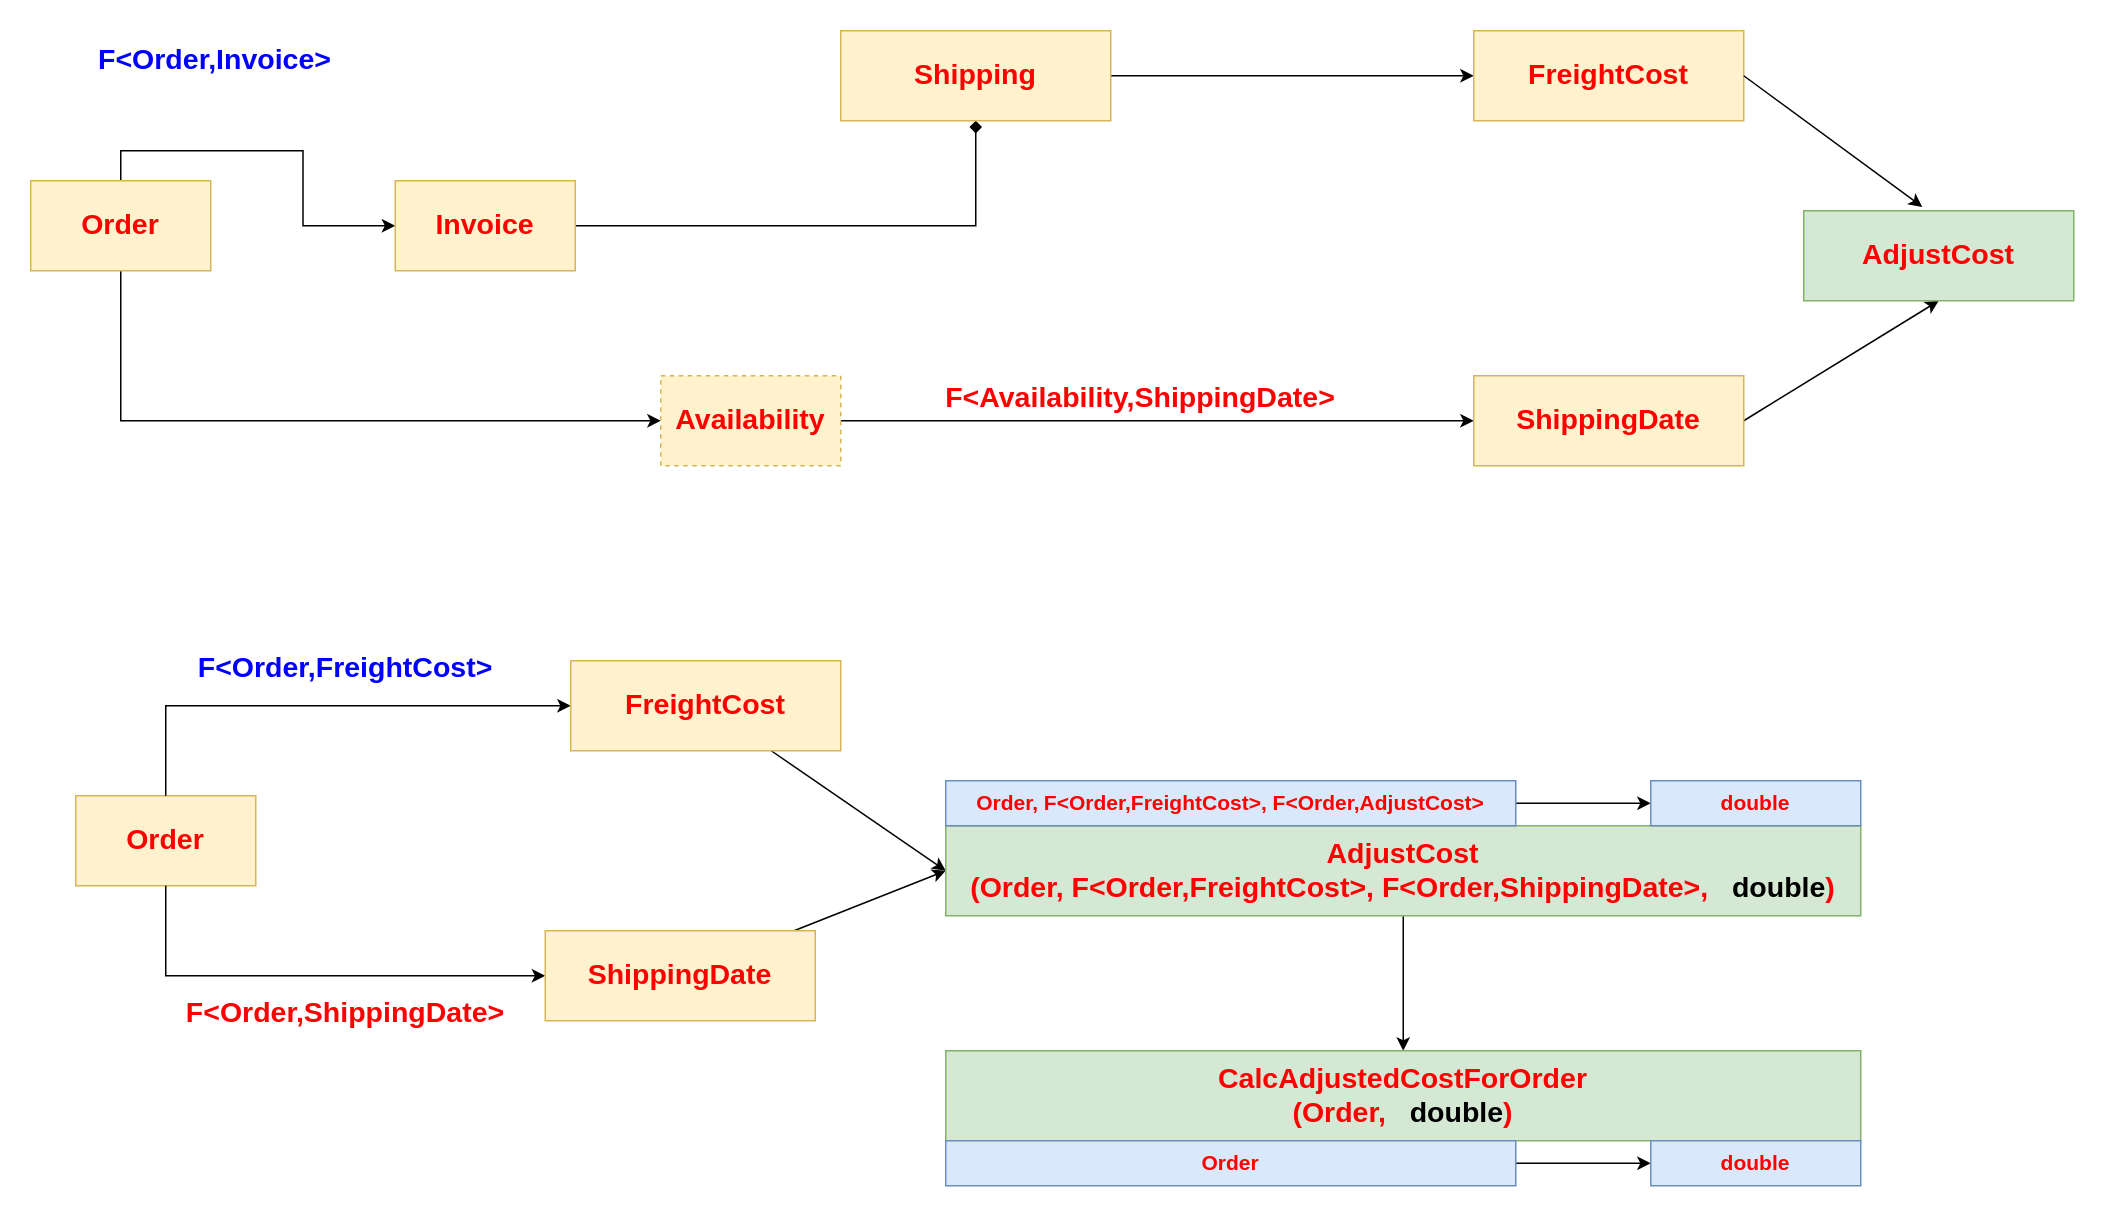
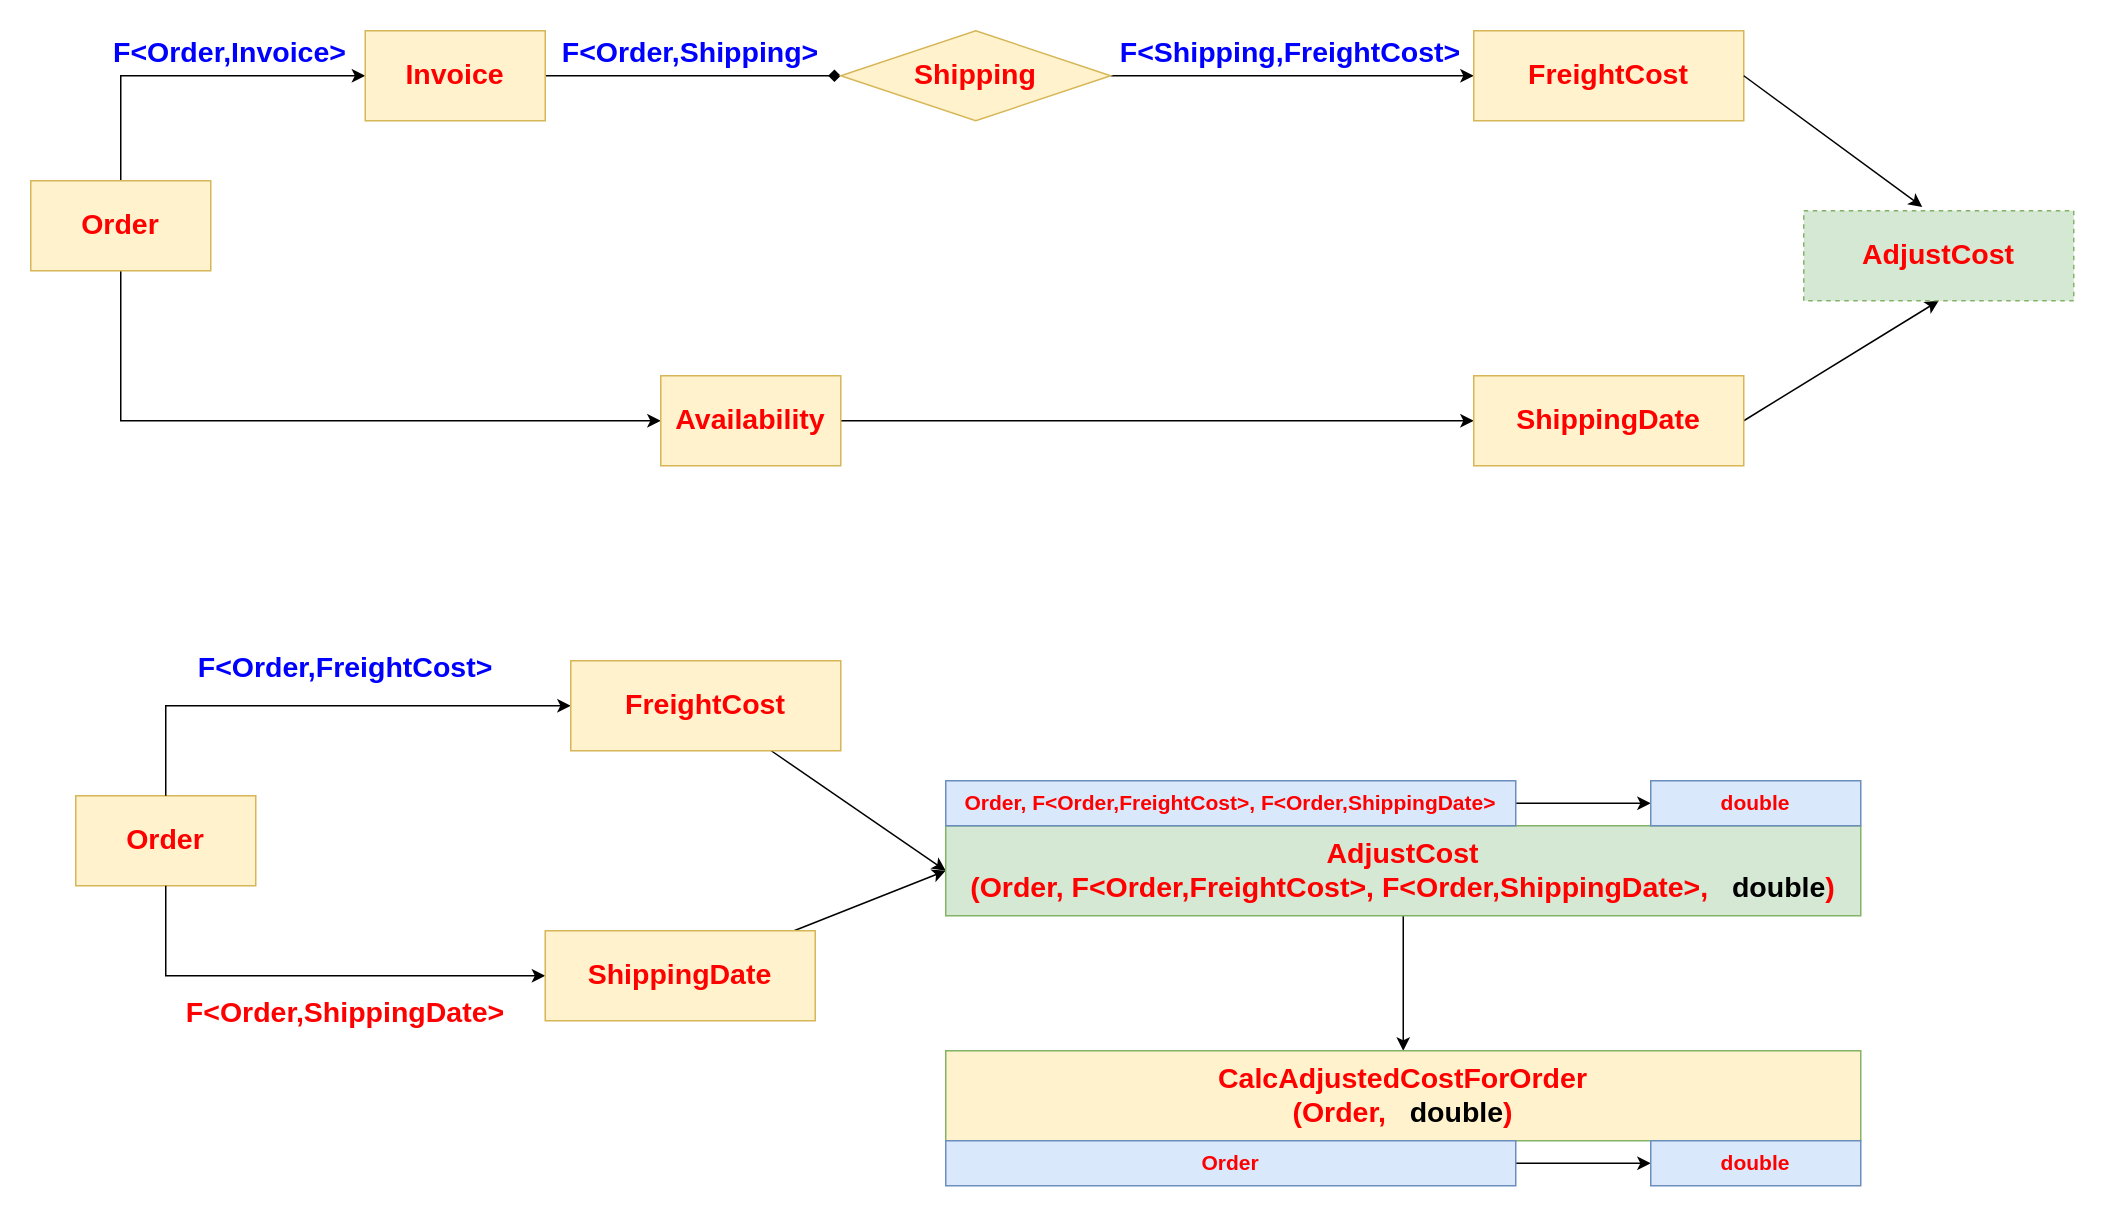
none -> (691, 53)
none -> (1291, 53)
(215, 61) -> (230, 53)
(976, 76) -> (976, 76)
(485, 226) -> (455, 76)
(1939, 256) -> (1939, 256)
(1141, 398) -> none
(751, 421) -> (751, 421)
(1231, 803) -> (1231, 803)
(1403, 1096) -> (1403, 1096)
